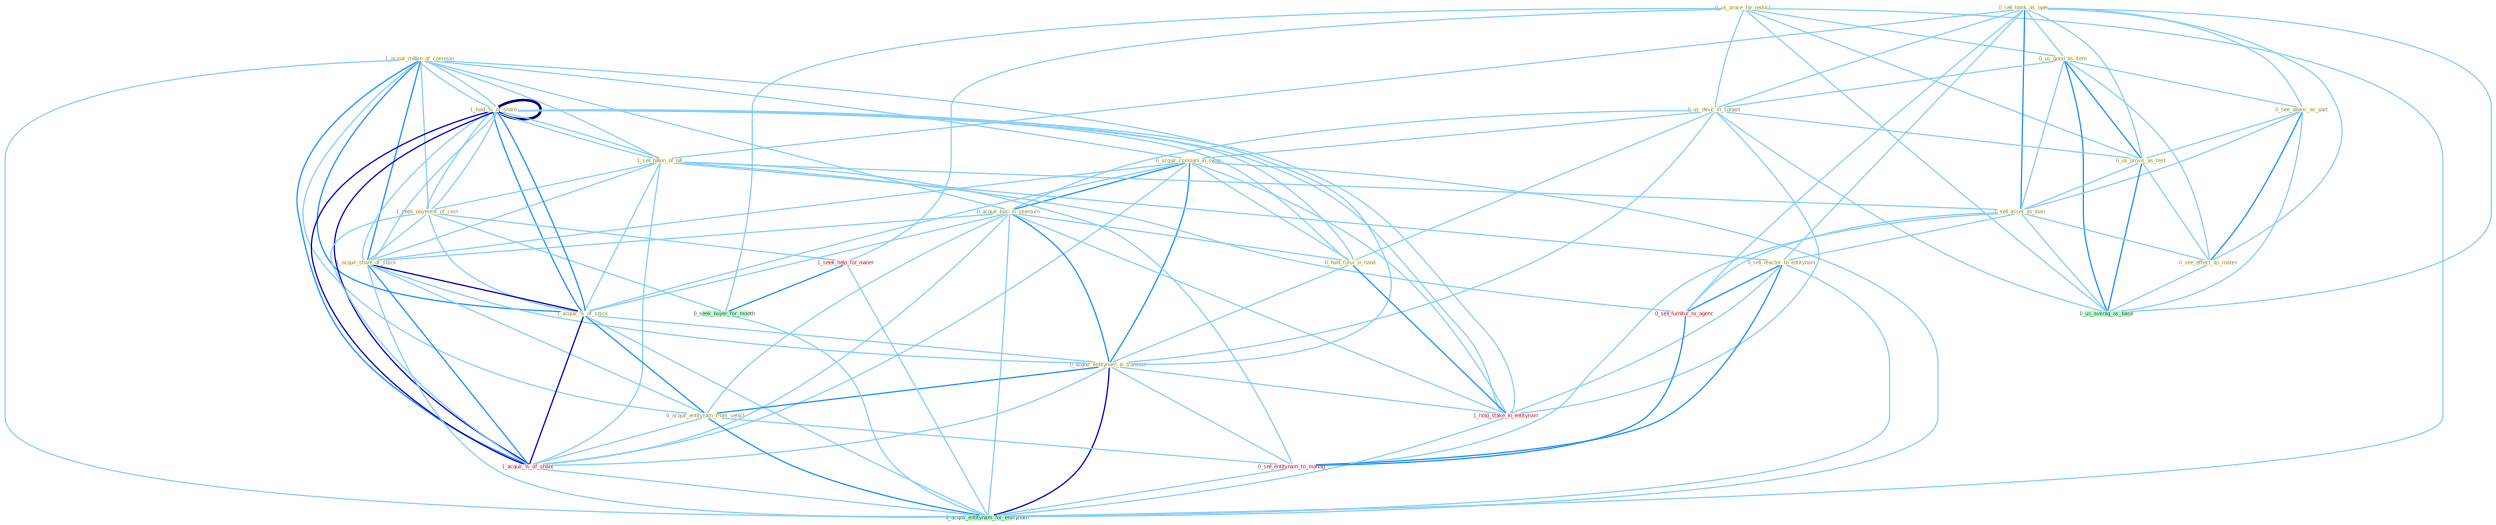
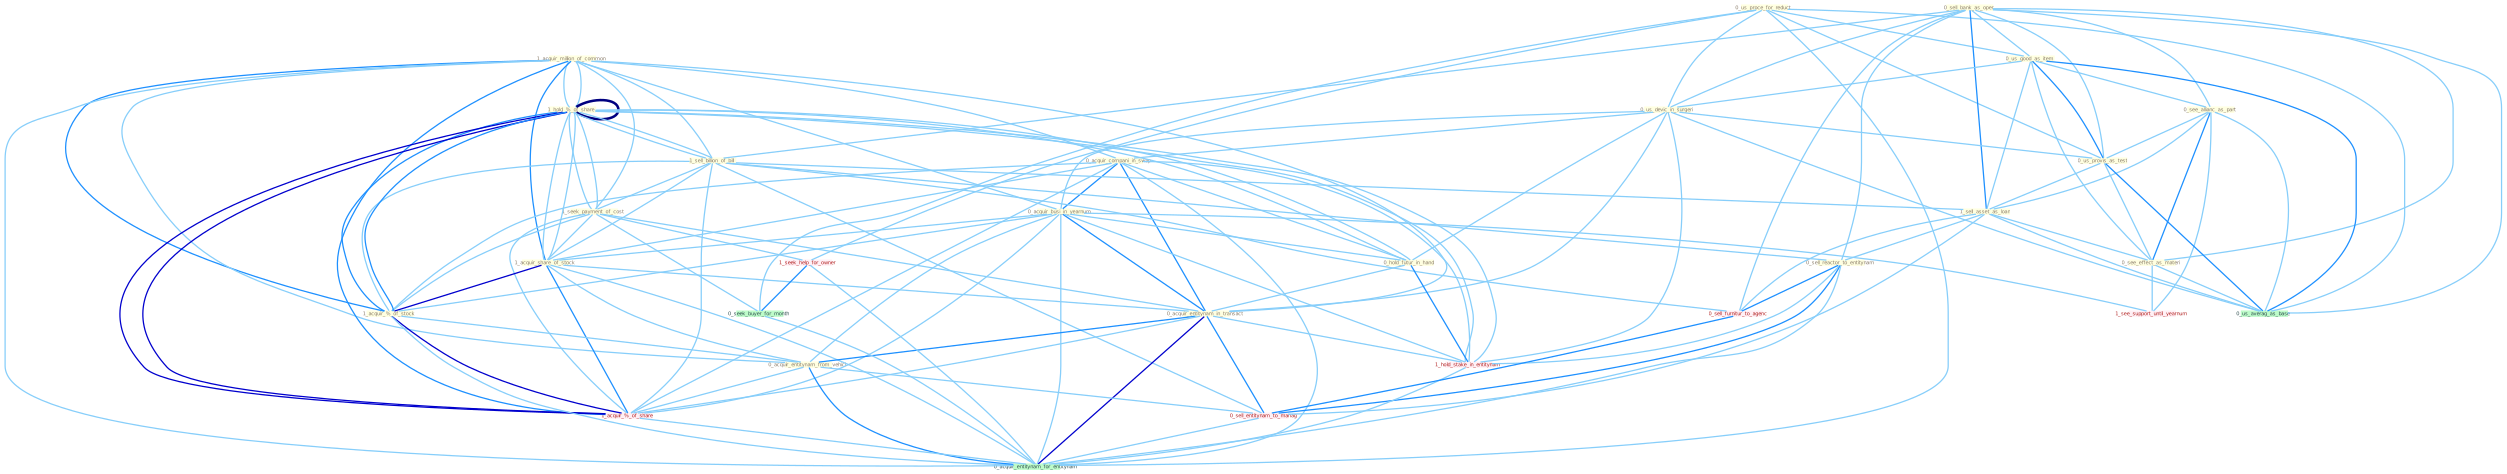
none -> (2152, 314)
(847, 339) -> (900, 263)
(651, 369) -> (599, 339)
(1201, 416) -> (1235, 365)
